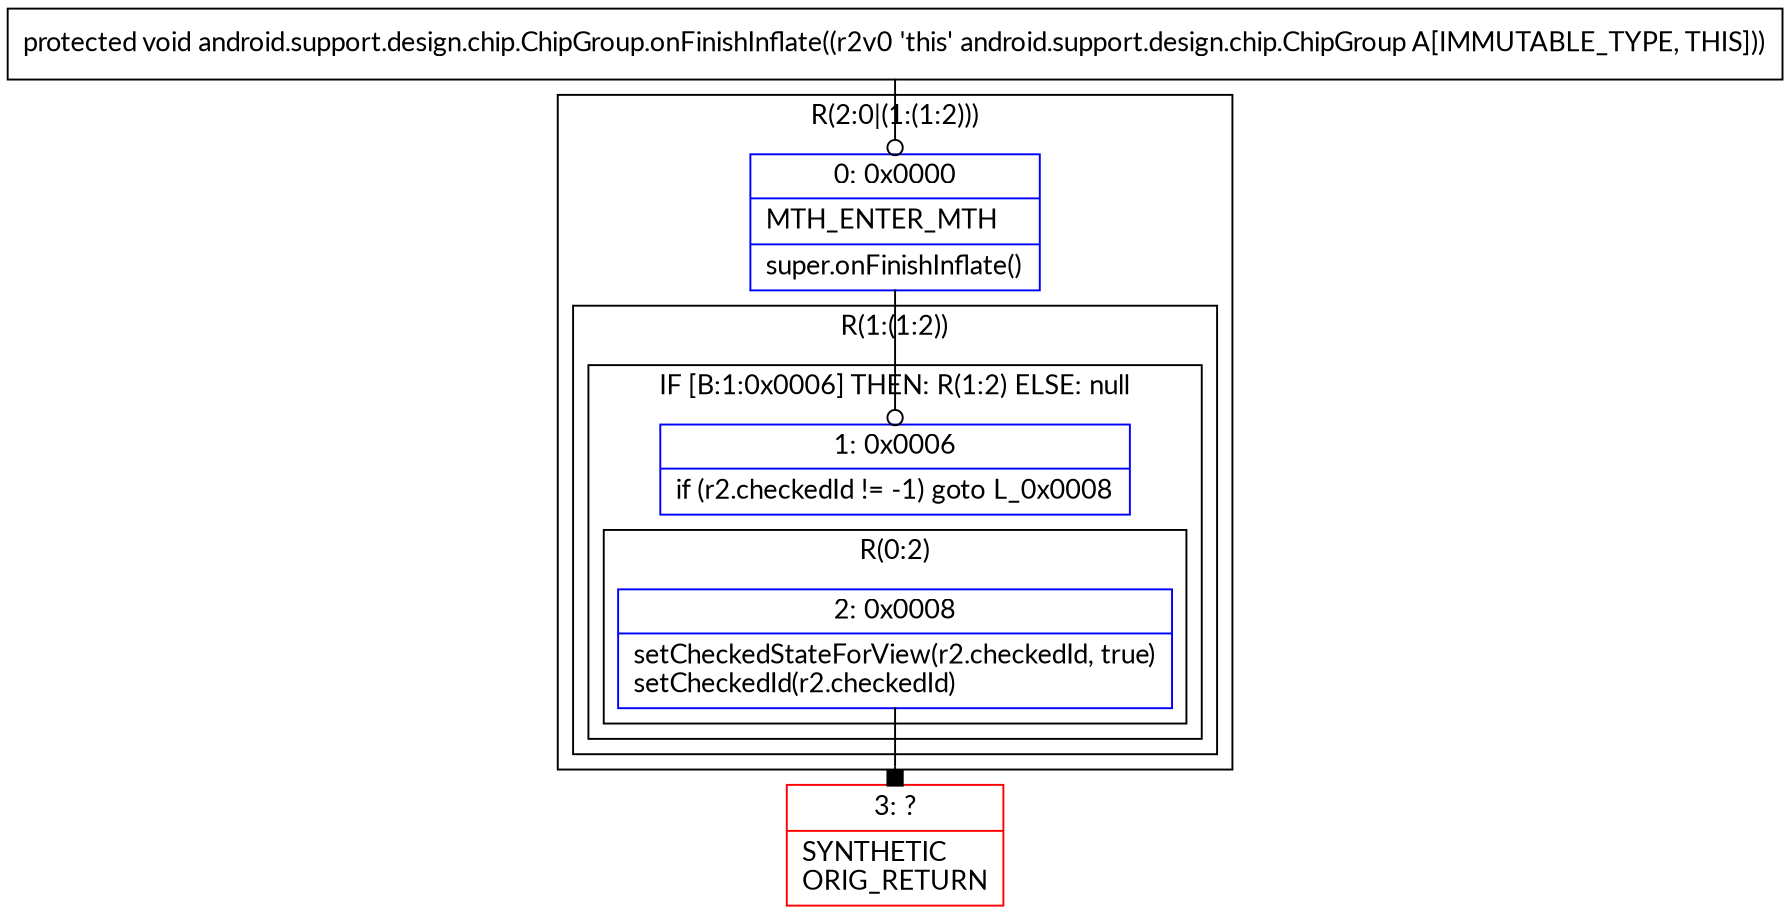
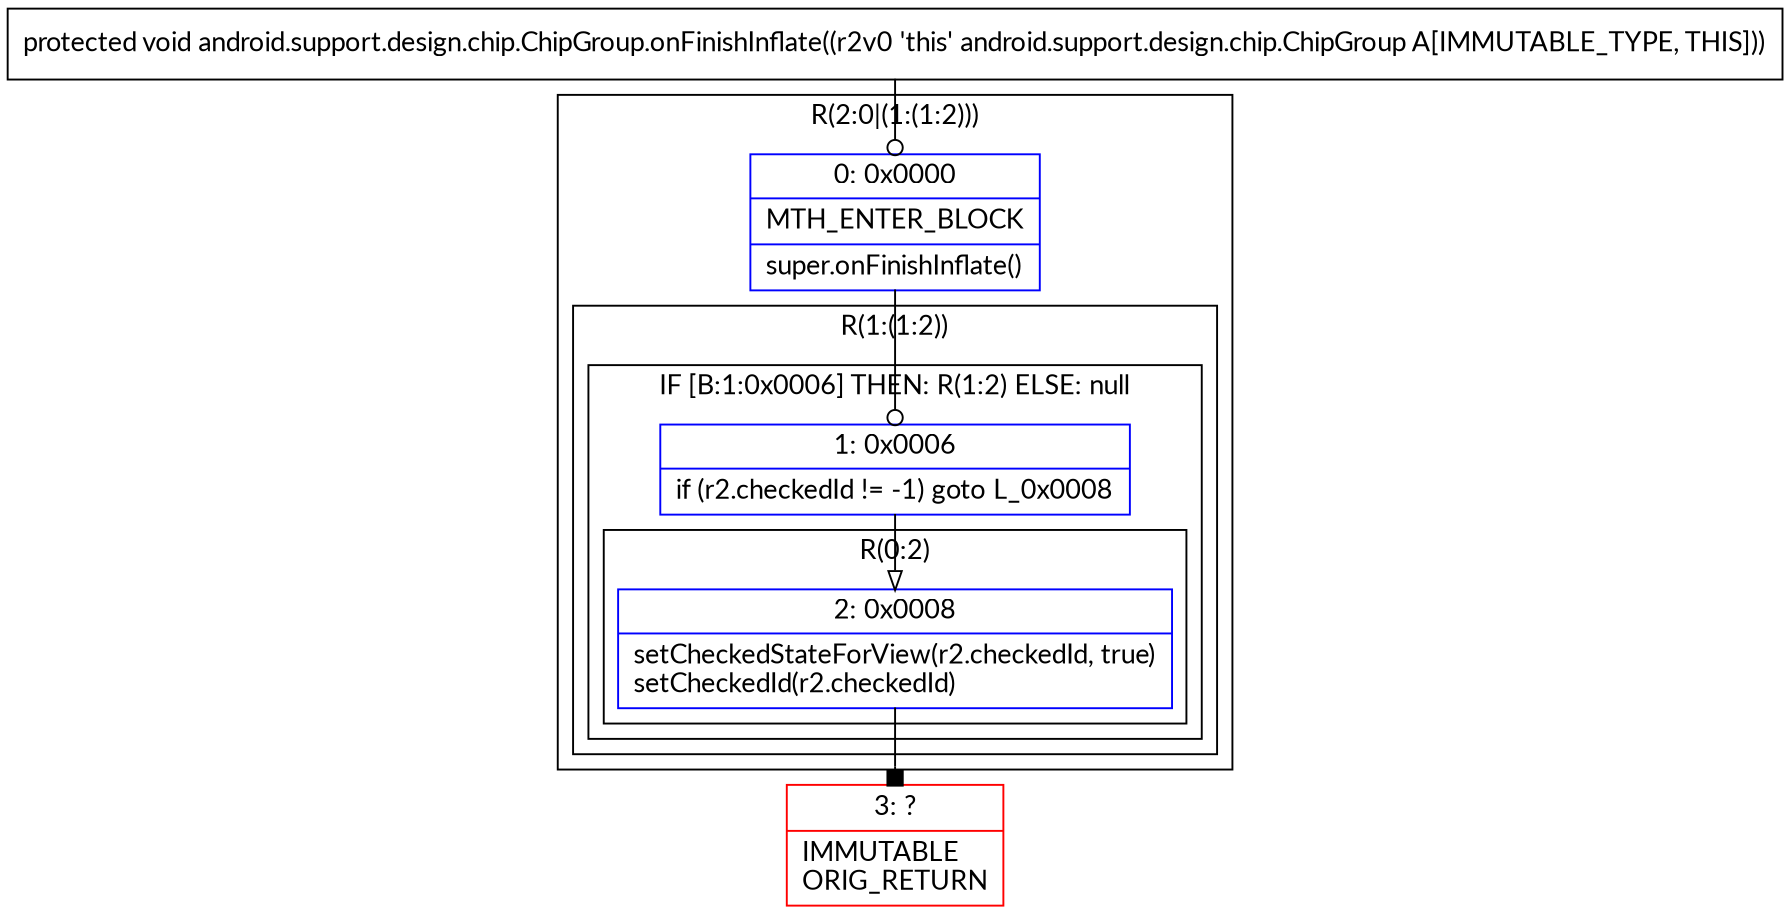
(882, 220) -> (895, 220)
none -> (895, 542)
(875, 853) -> (881, 853)
